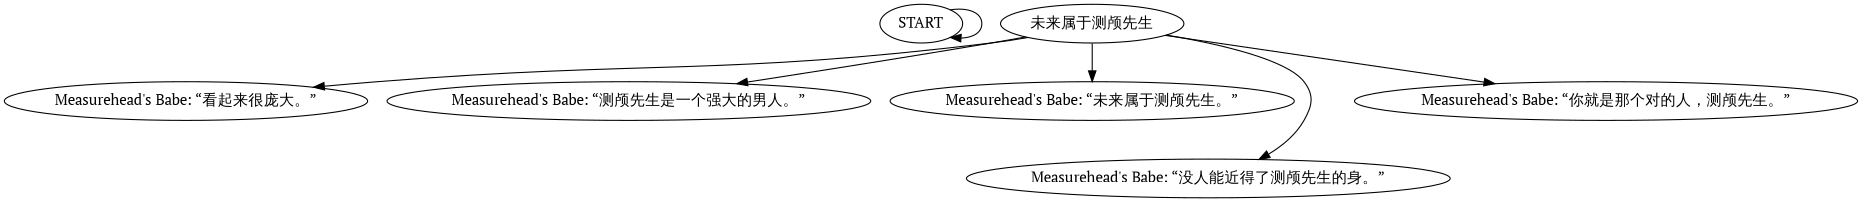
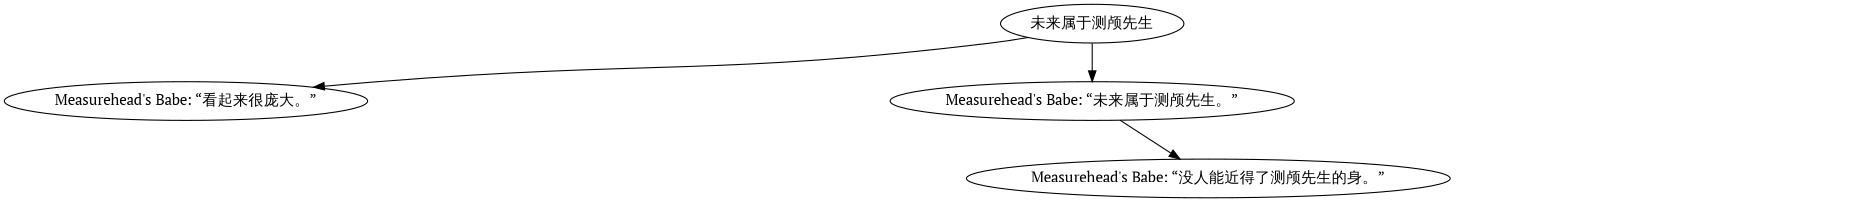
(921, 24) -> none
(1281, 66) -> (1145, 137)
(629, 101) -> none
(1606, 101) -> none
